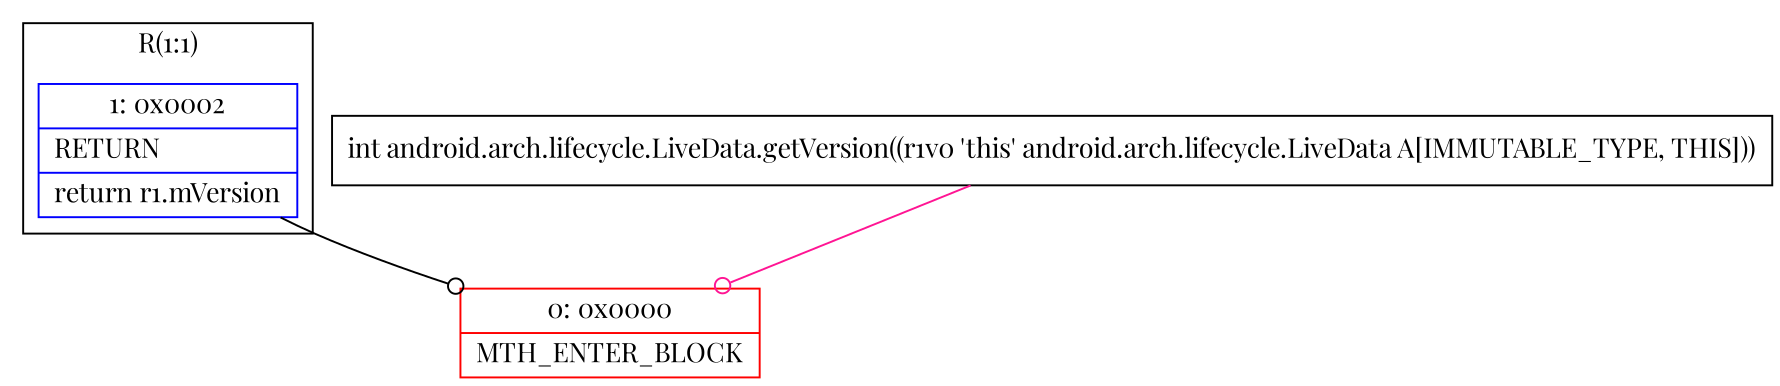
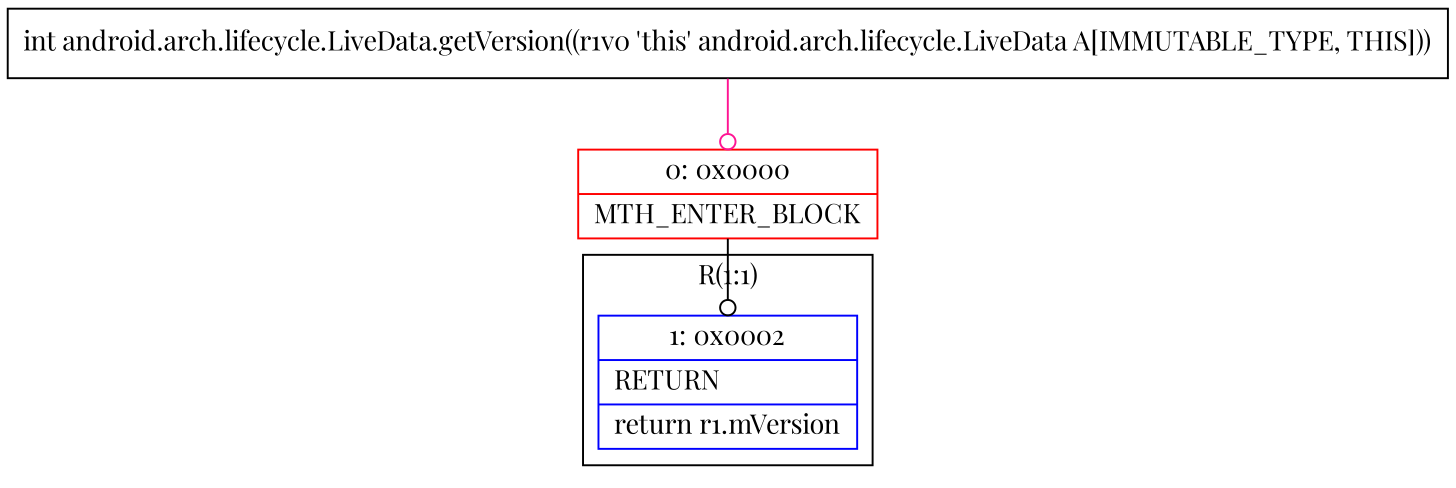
(363, 253) -> (728, 269)
